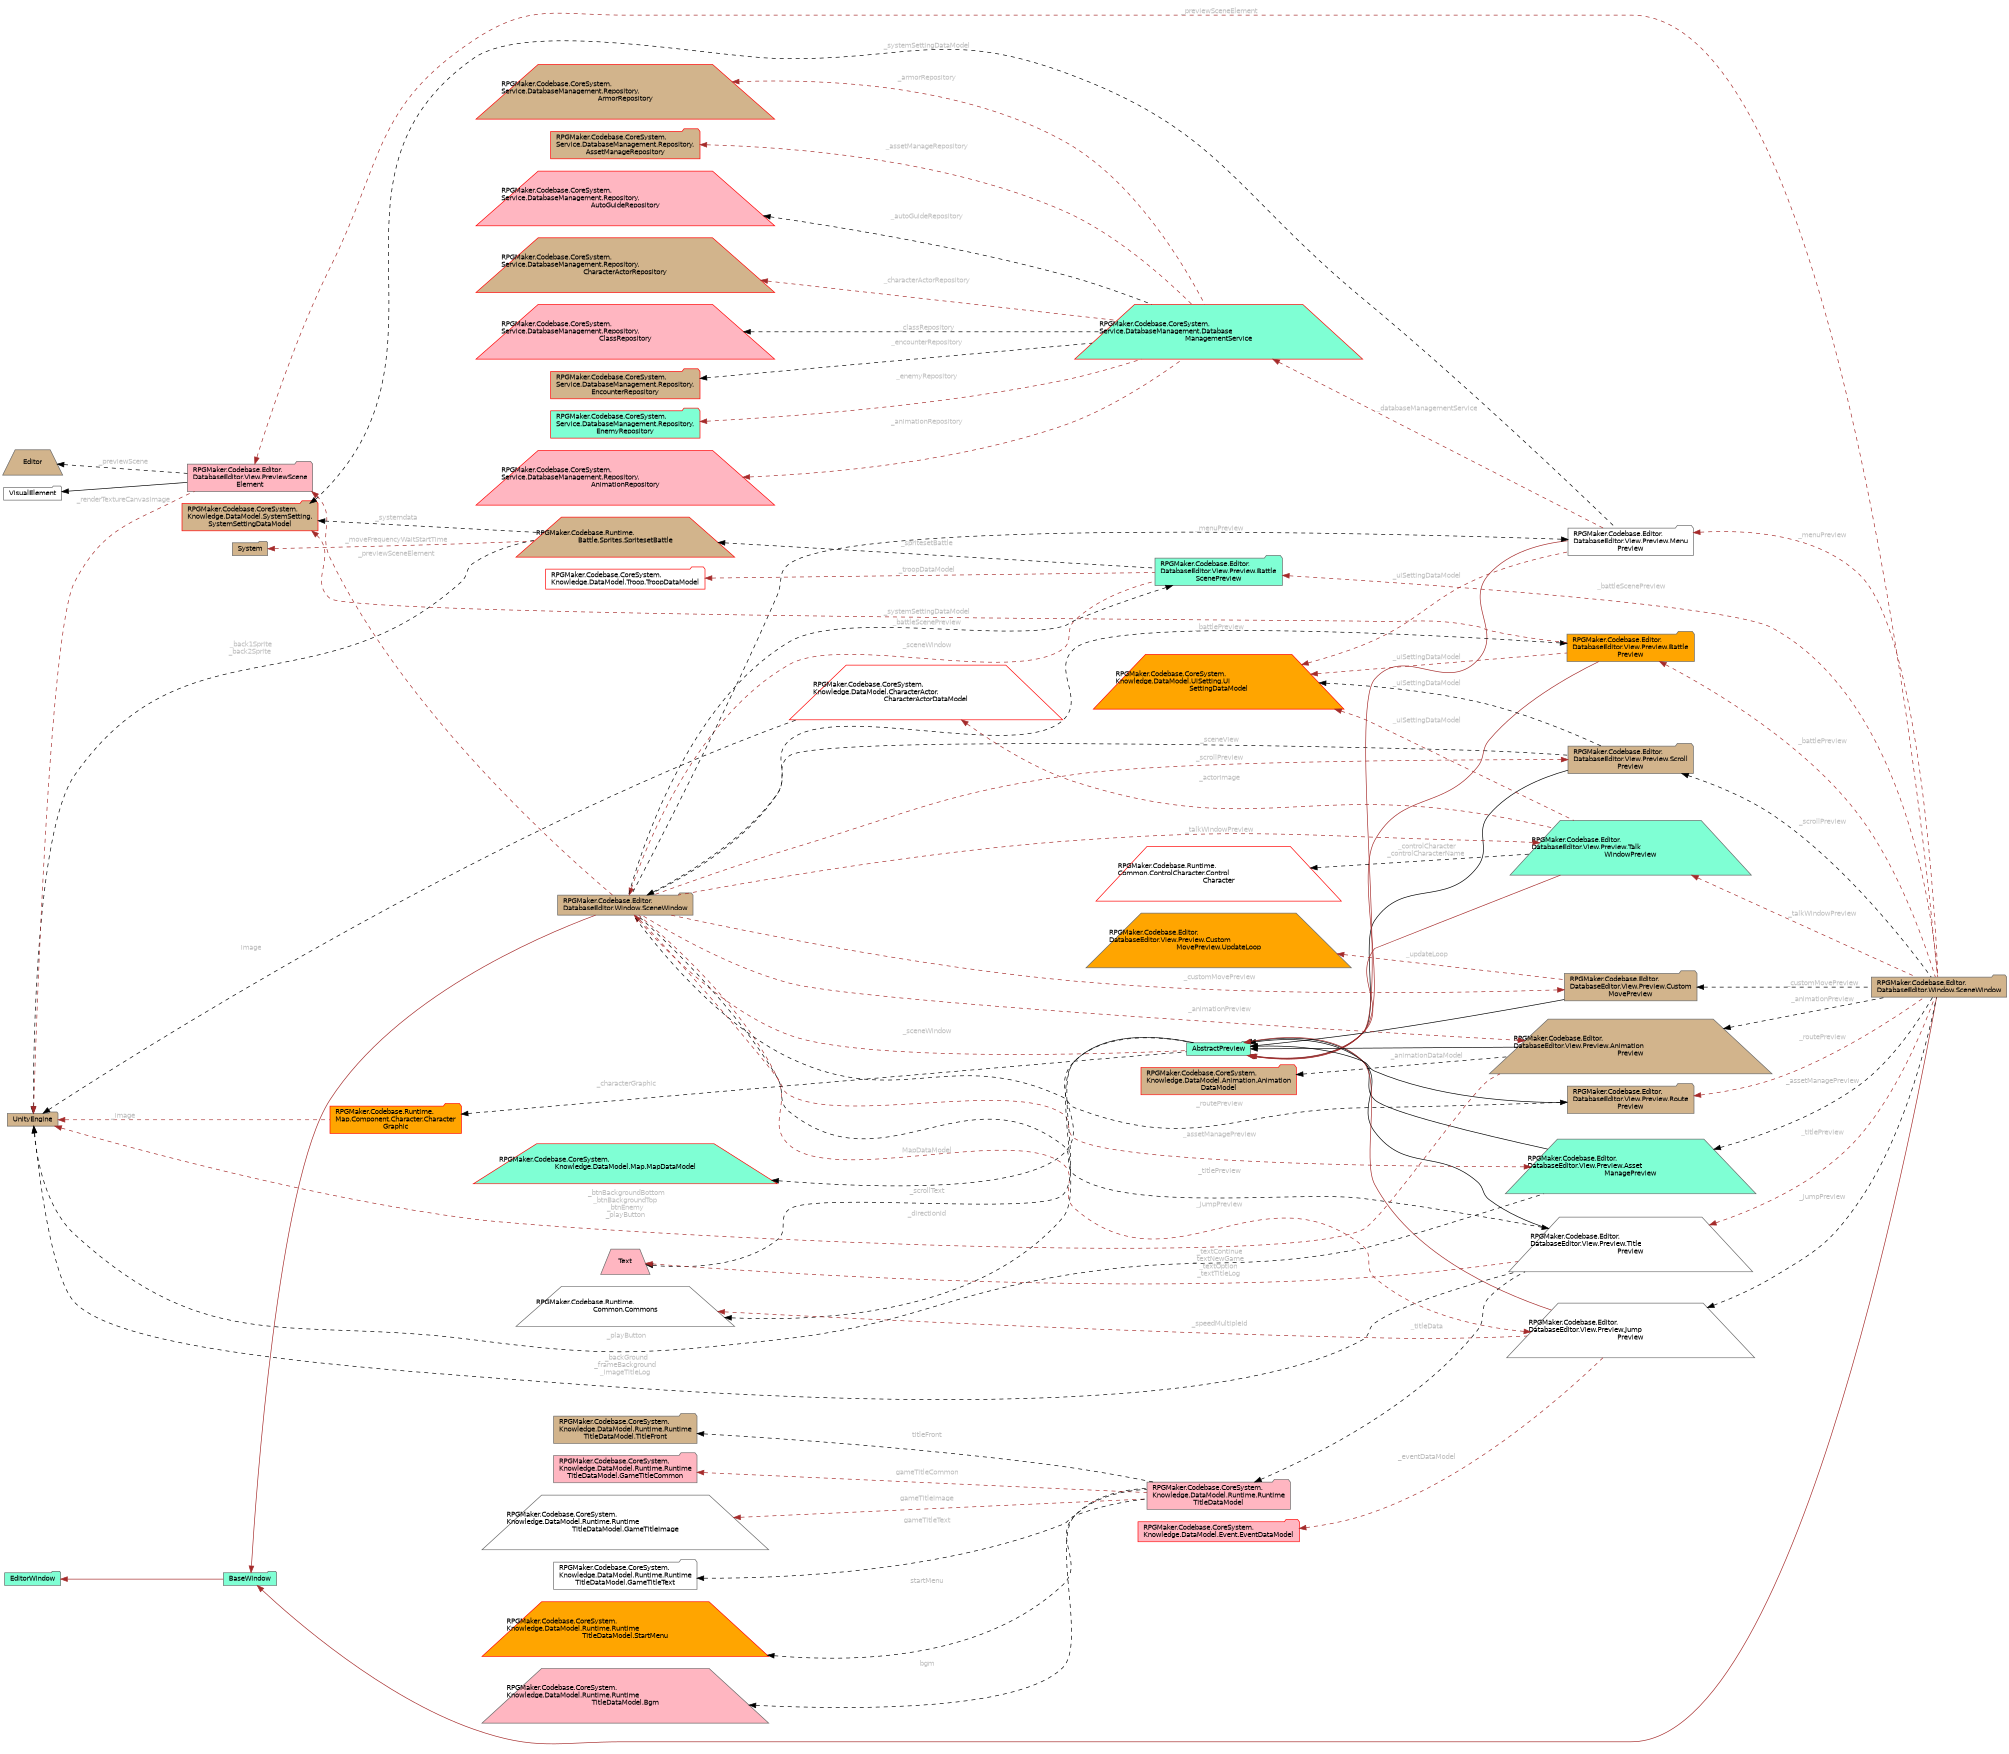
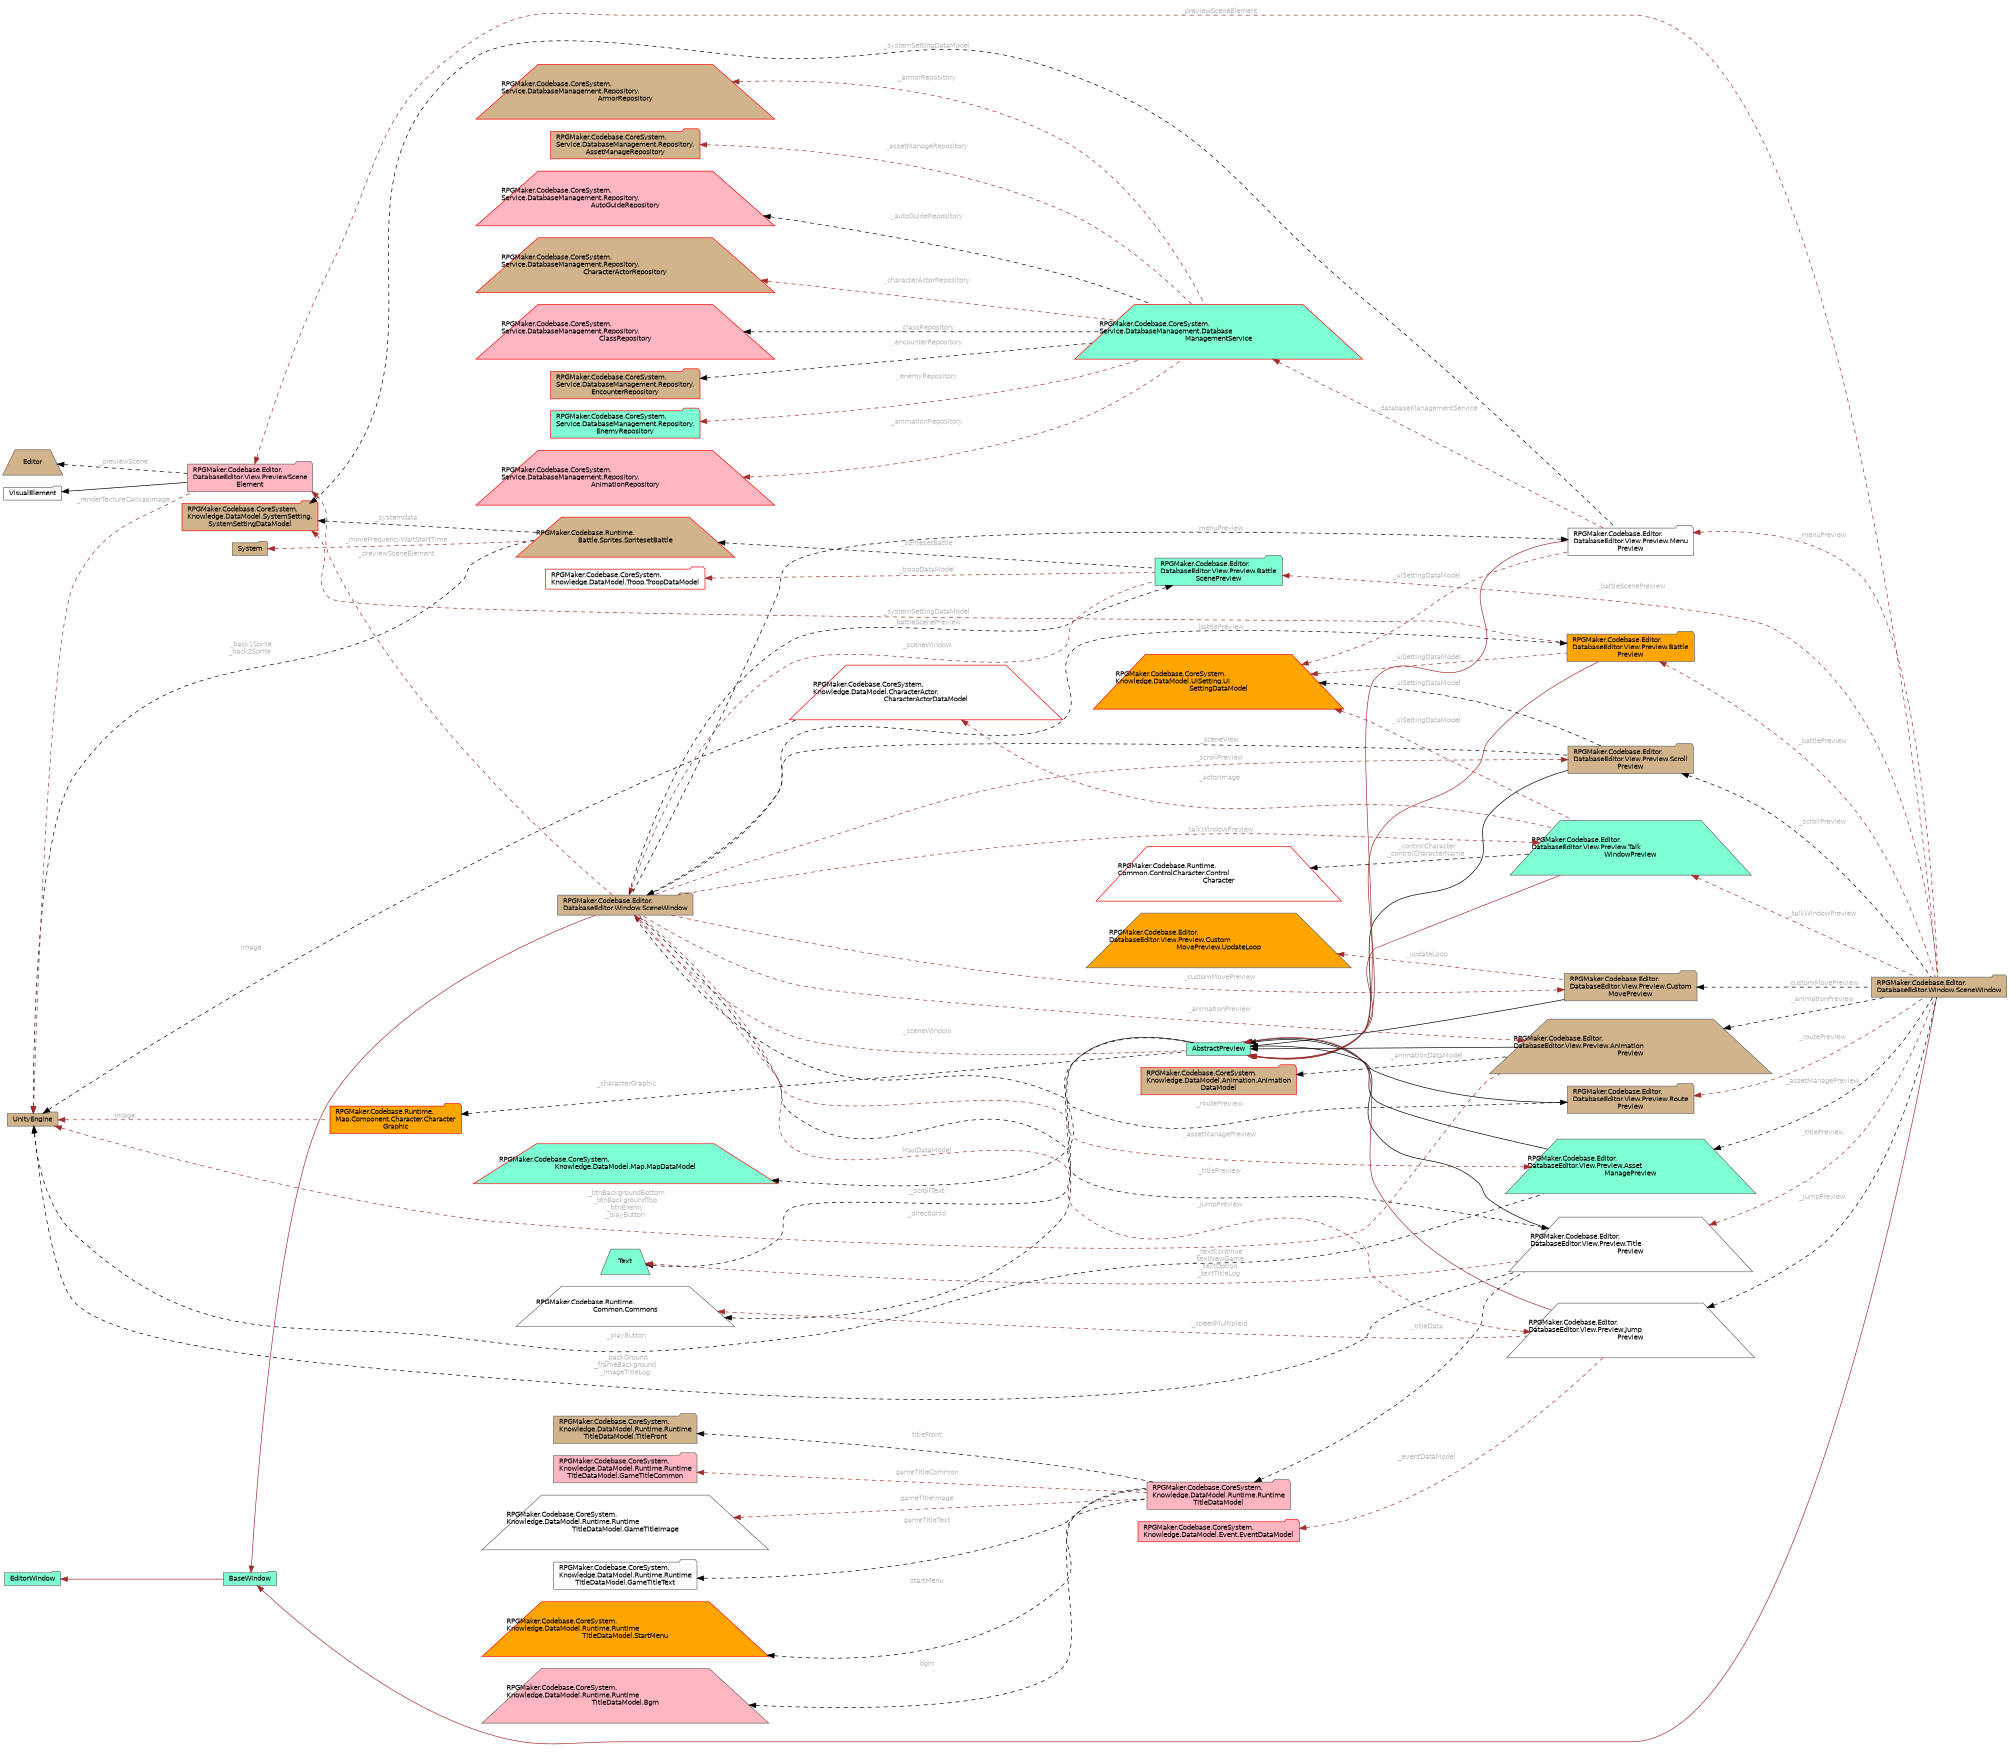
(625, 1262) -> (625, 1262)
